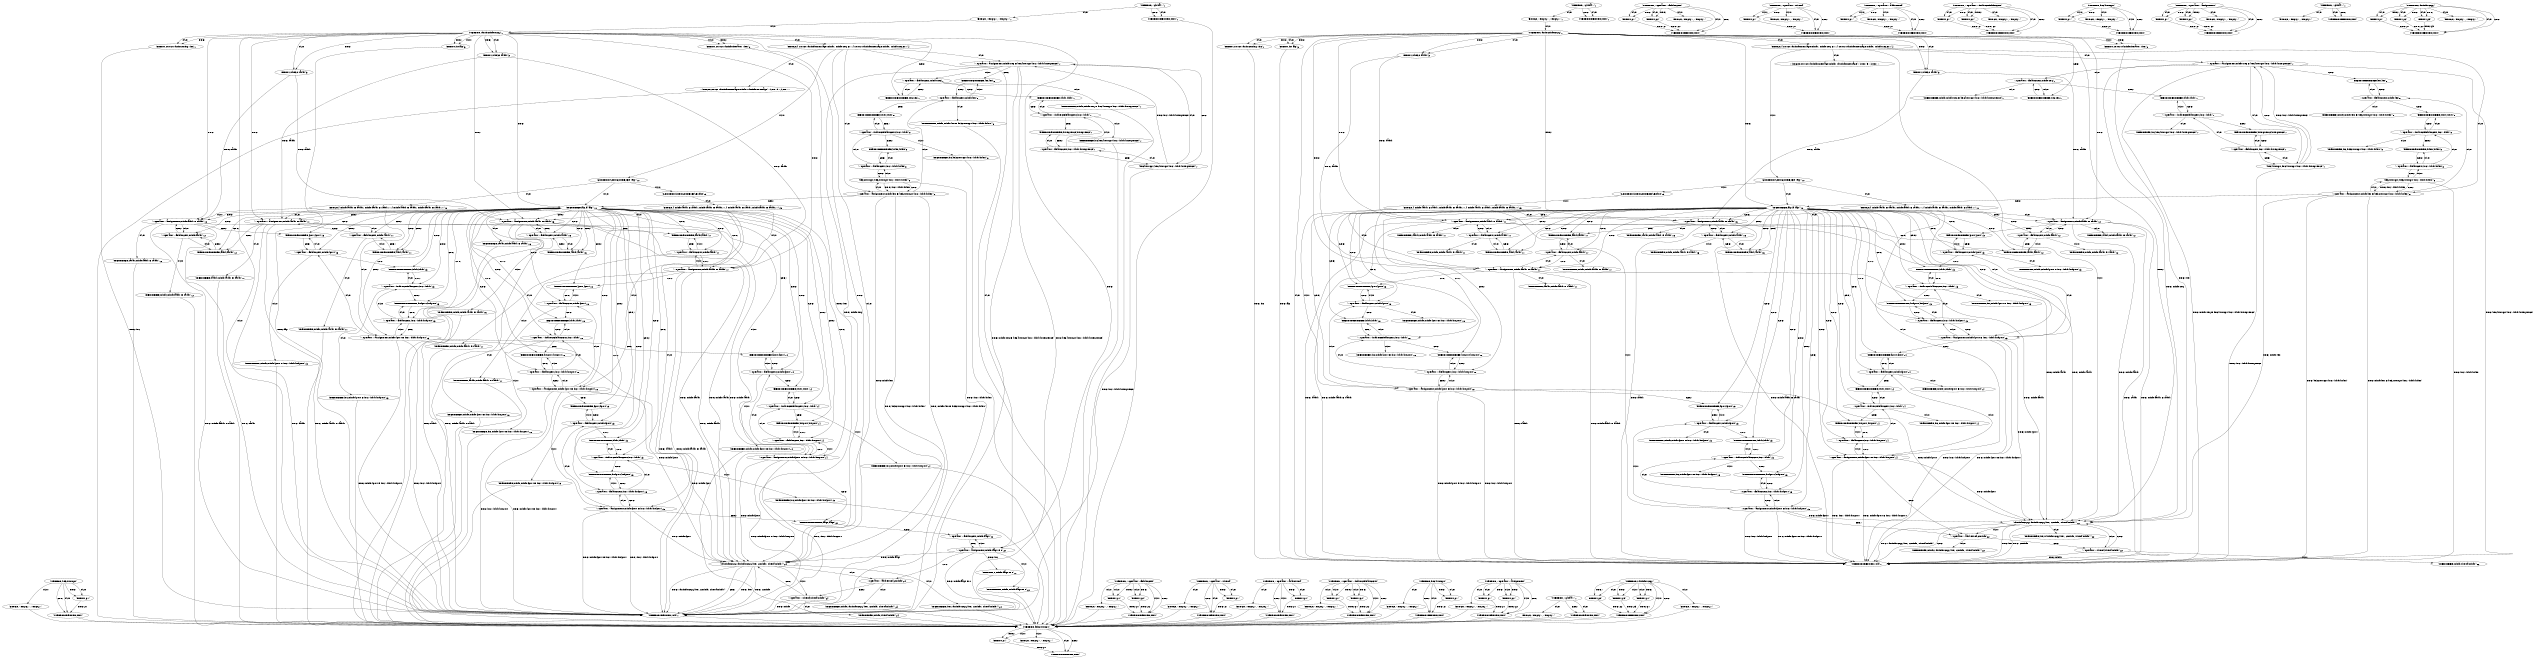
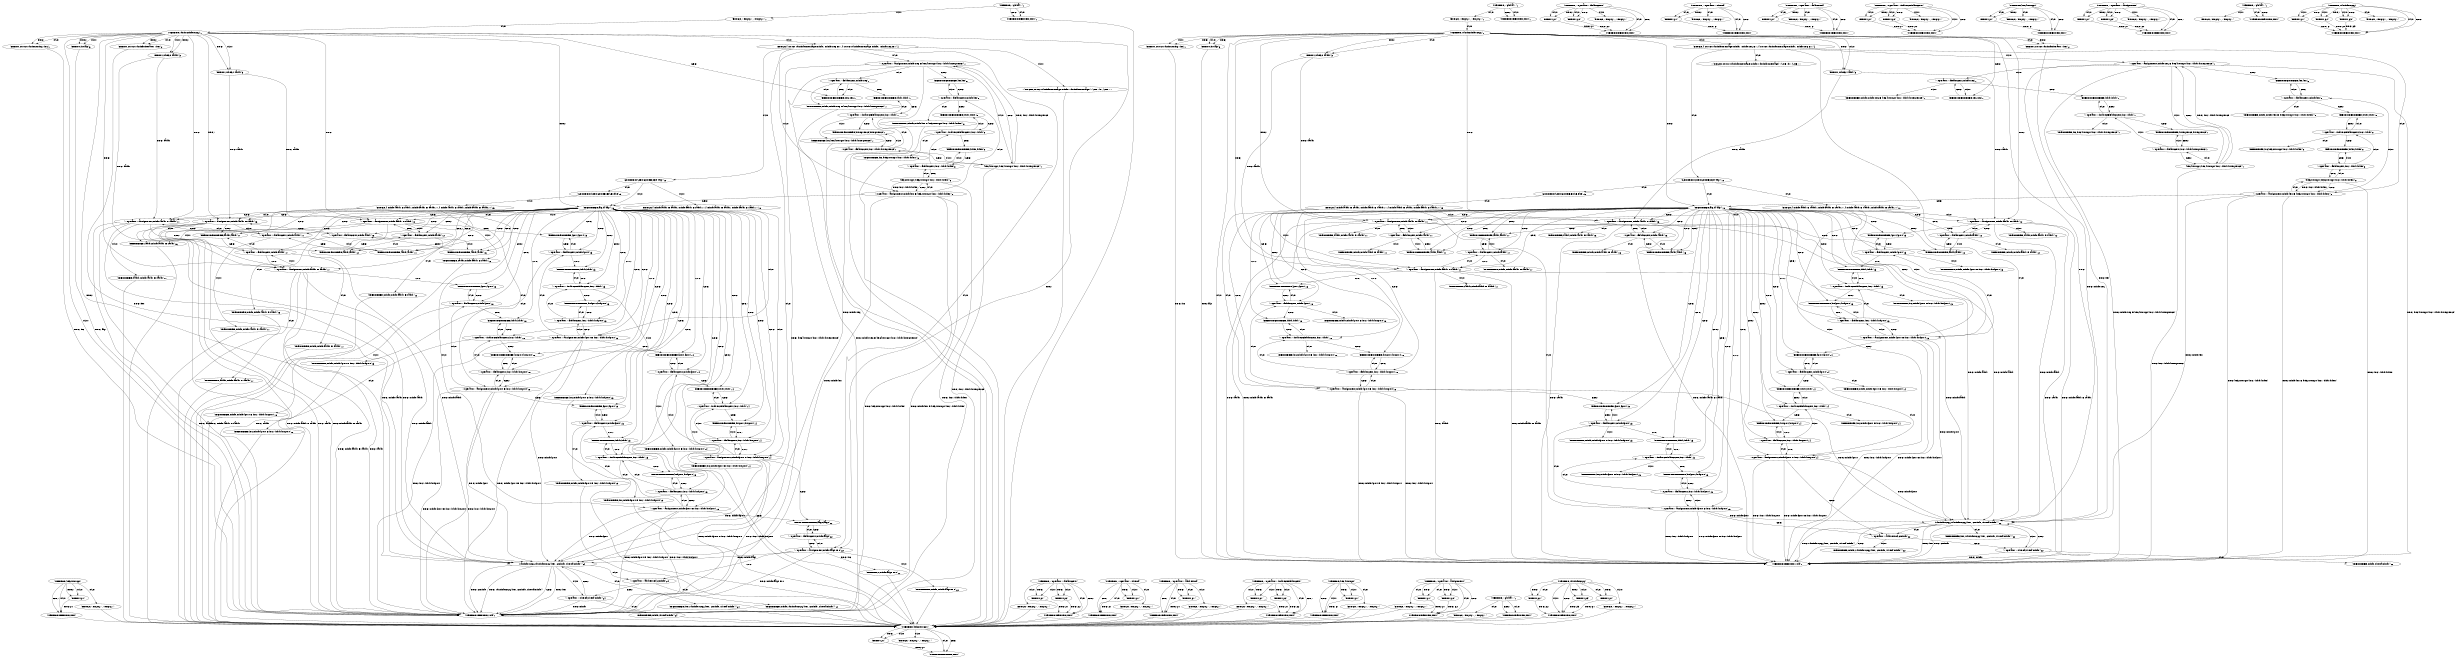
none -> (807, 530)
